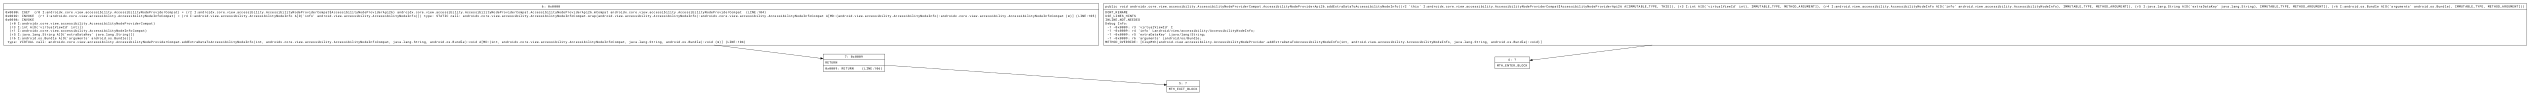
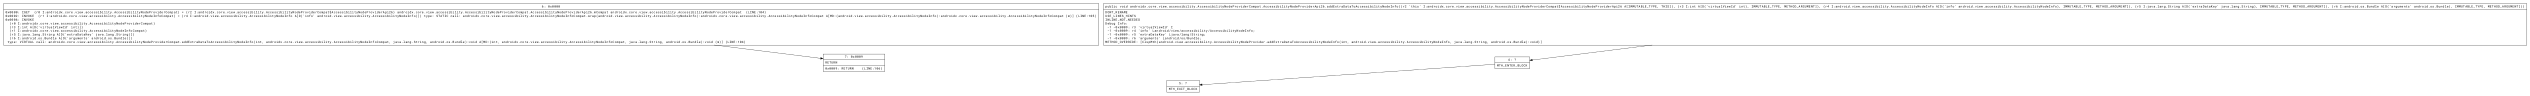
(1025, 75) -> (1348, 74)
